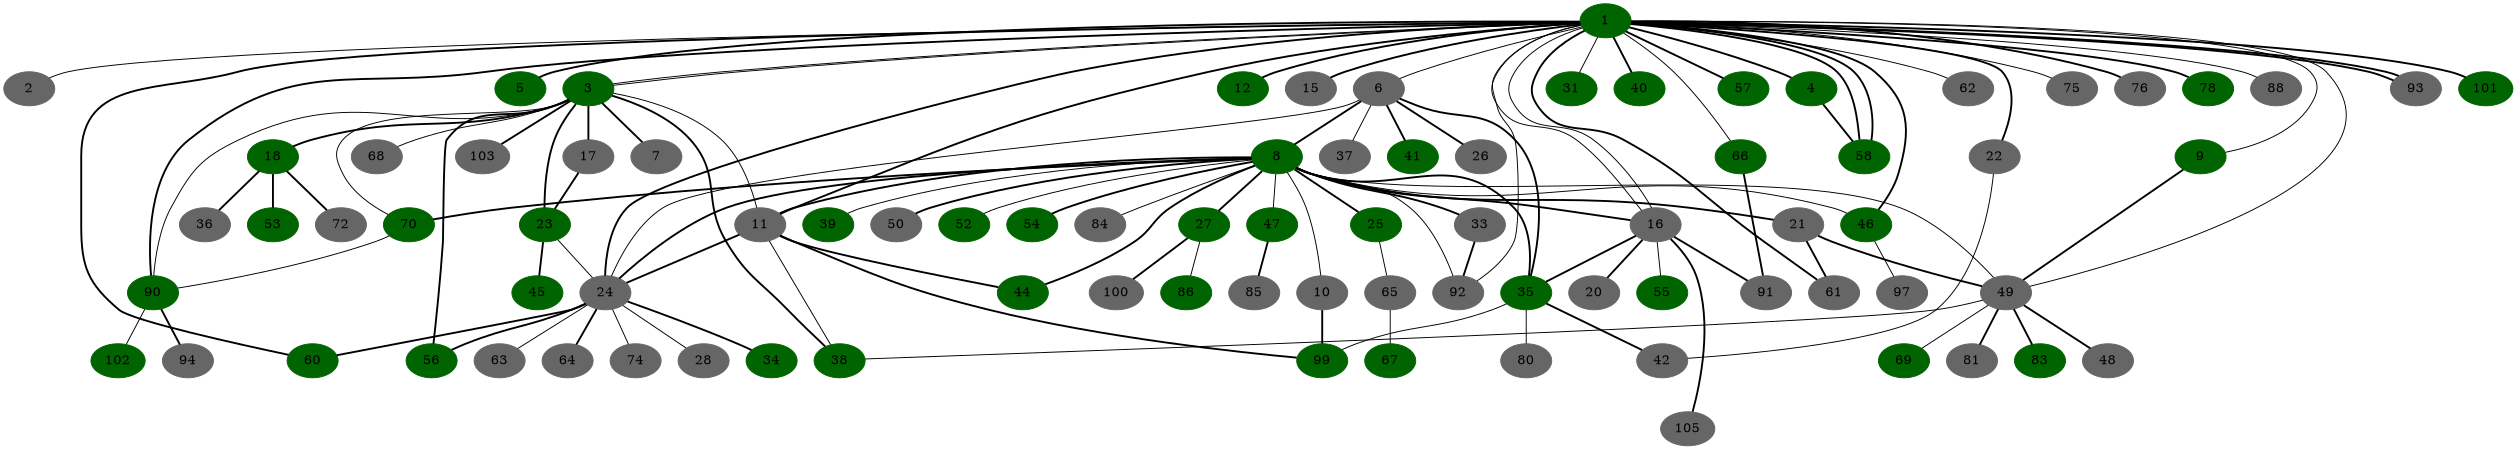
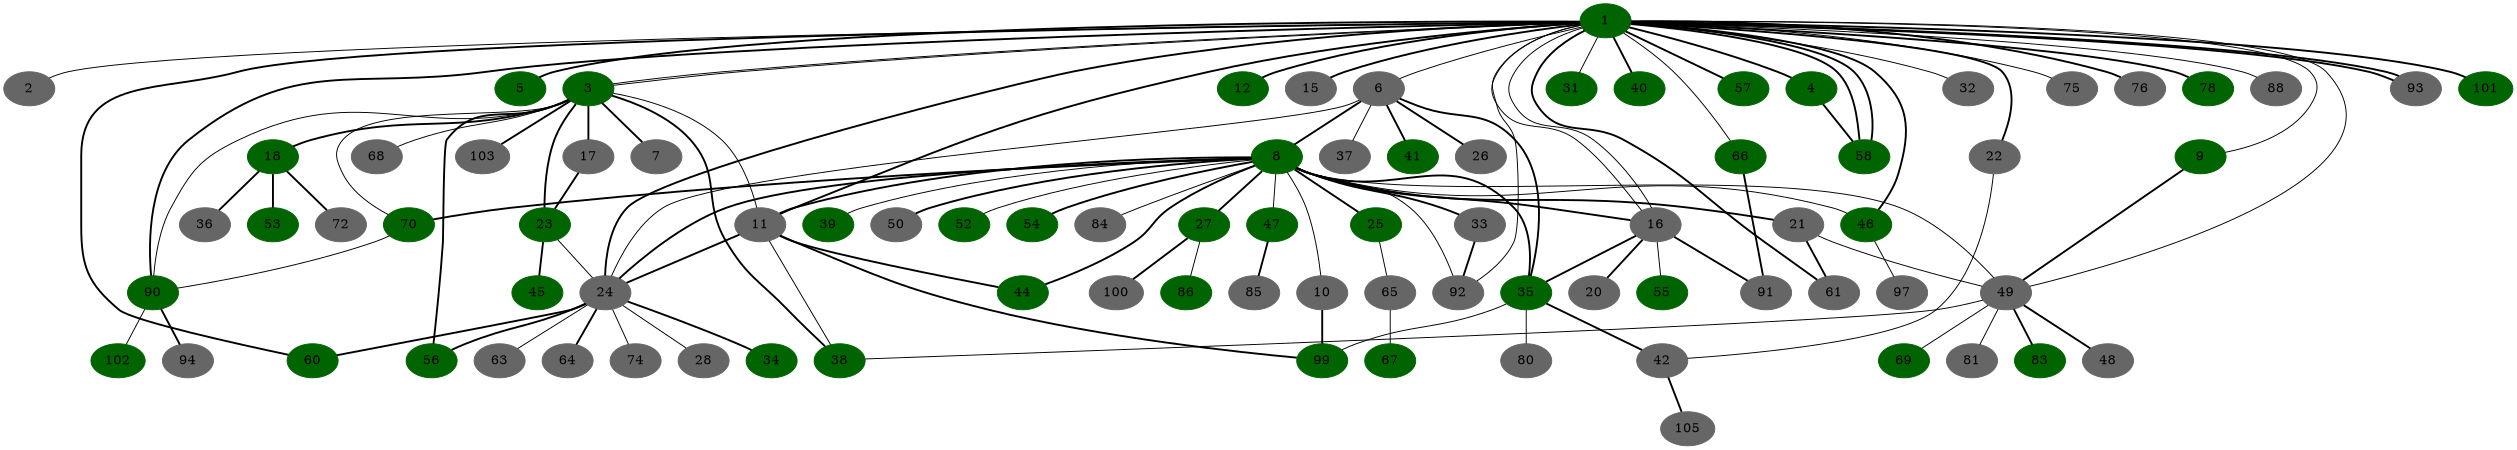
(1968, 89) -> (1968, 89)
(1899, 264) -> (1899, 264)
(1704, 317) -> (1675, 395)
(1989, 327) -> (1989, 327)
